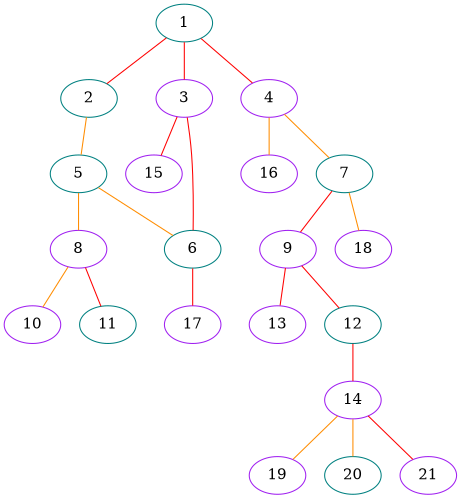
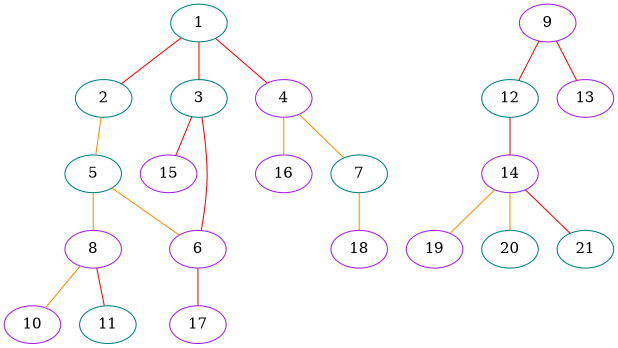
(184, 98) -> (199, 98)
(316, 212) -> none
(193, 249) -> (198, 249)
(428, 475) -> (585, 249)
